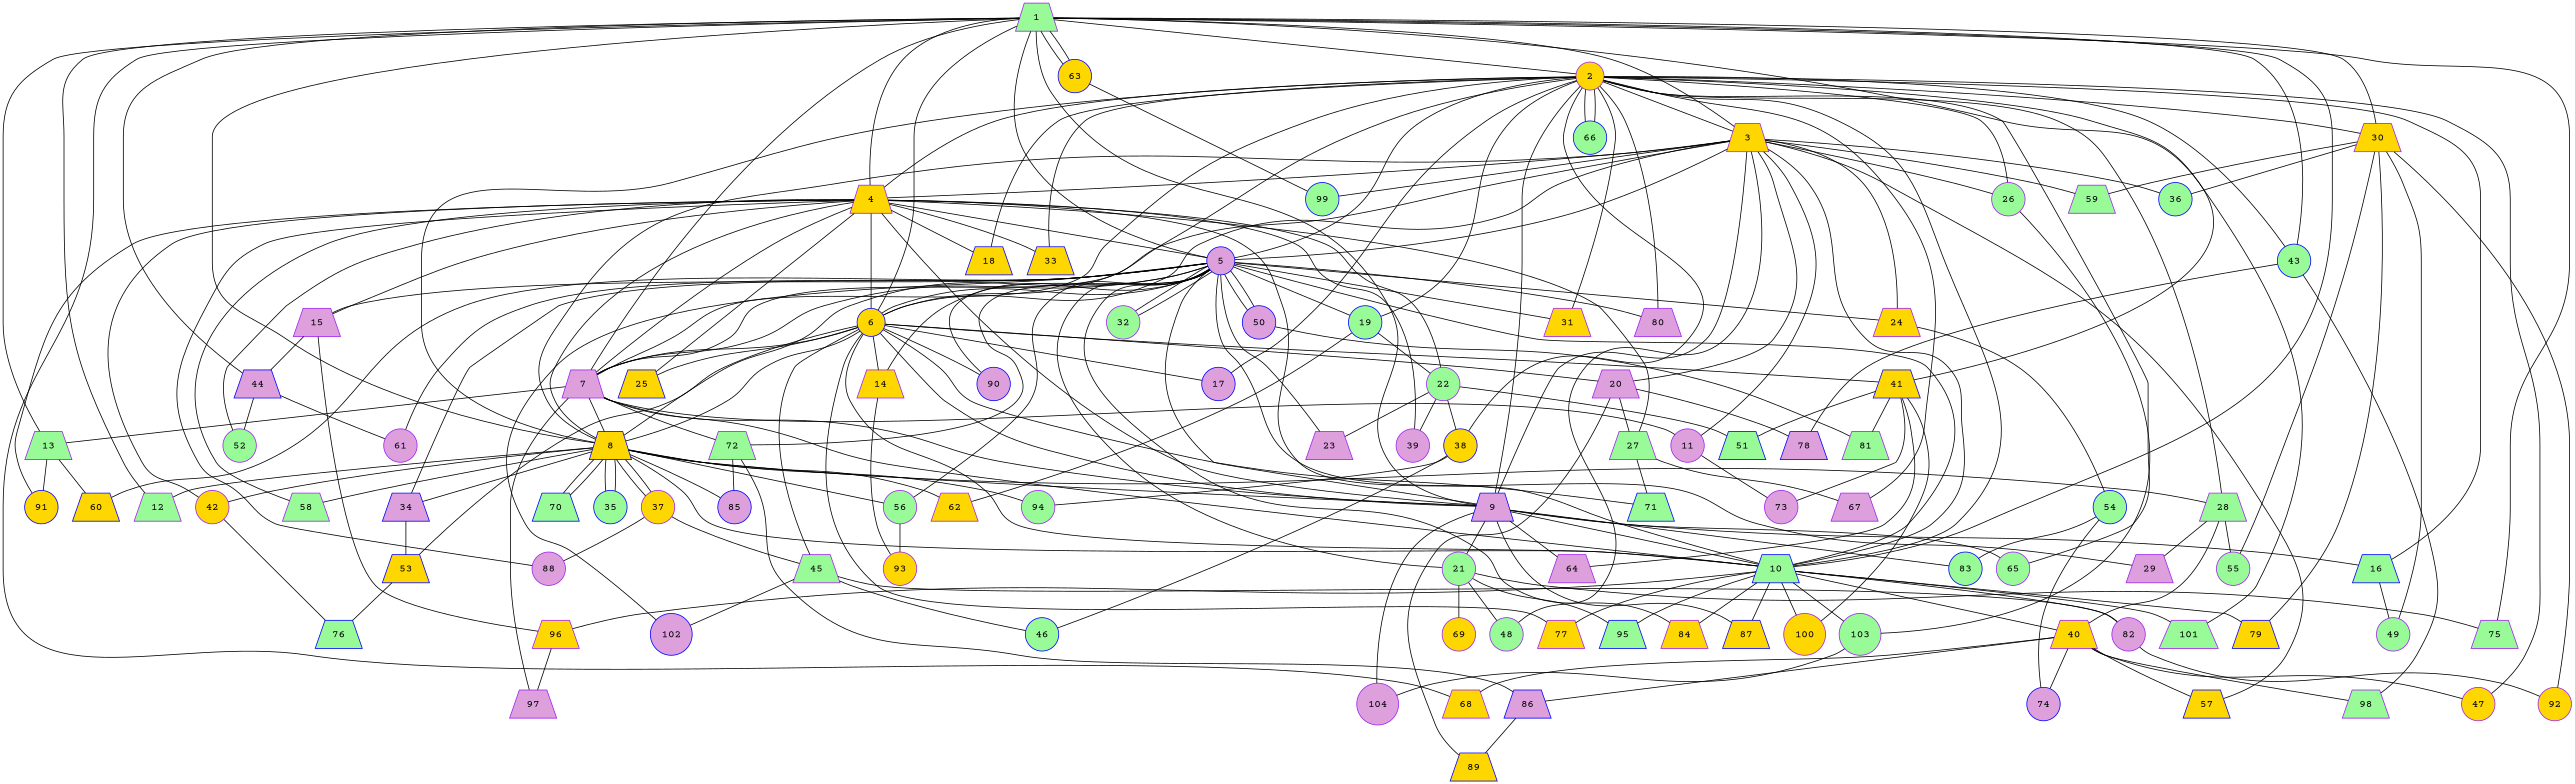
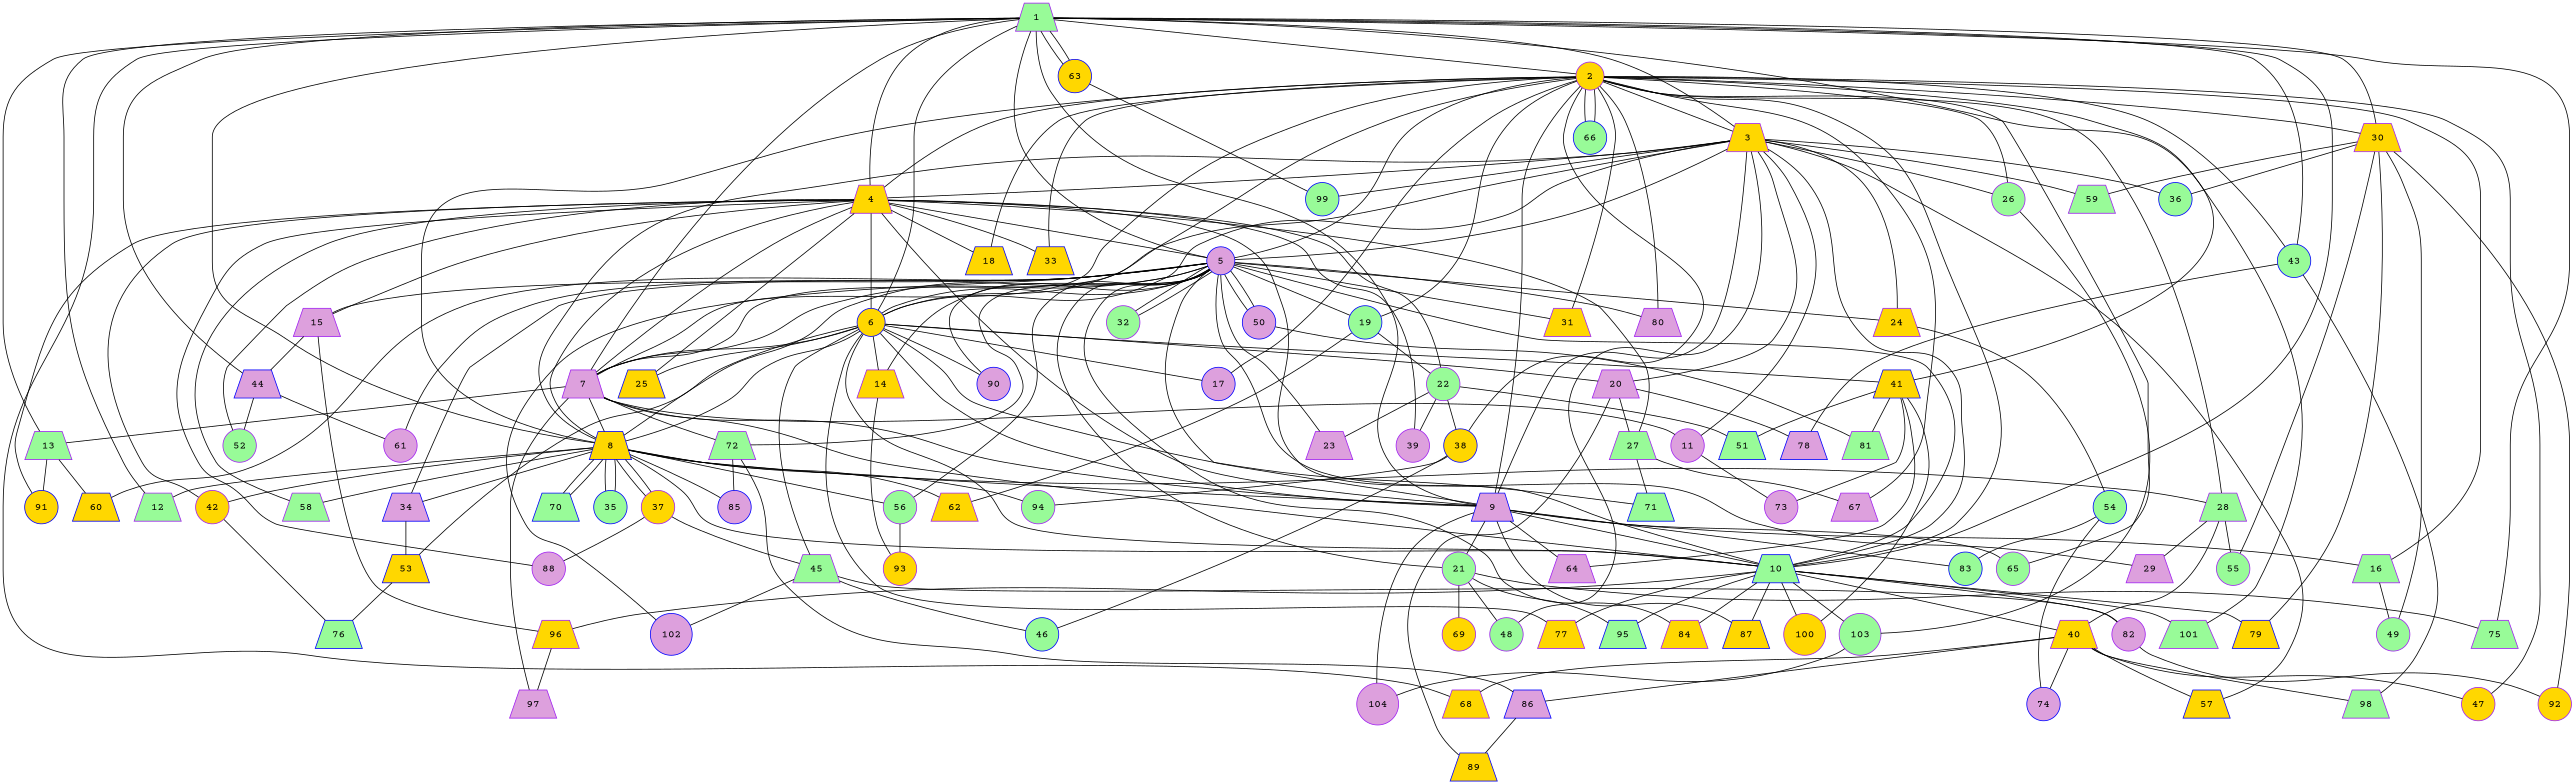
(2376, 569) -> (2376, 569)
